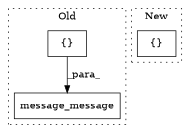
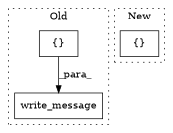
(67, 106) -> (59, 106)
